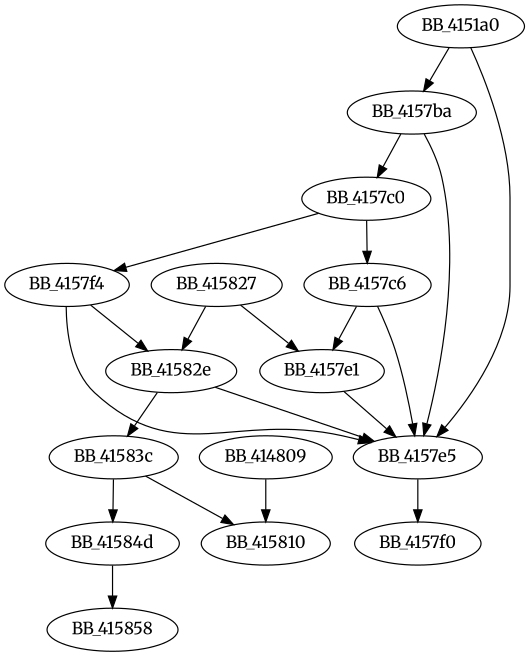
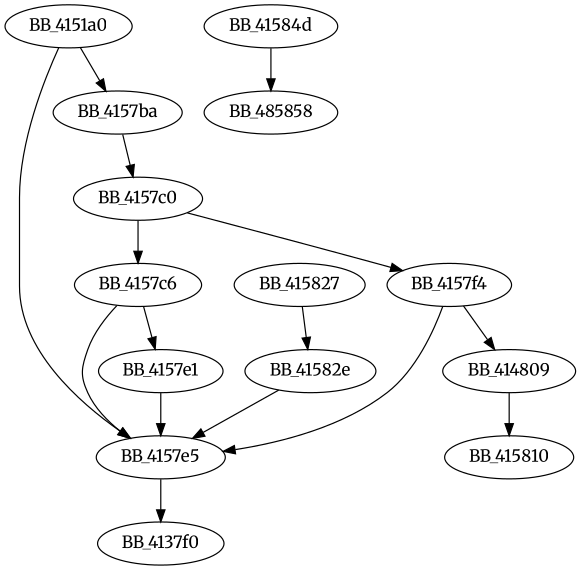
(449, 278) -> none
(114, 324) -> (476, 323)
(265, 324) -> none
(114, 457) -> none
(418, 544) -> (161, 544)
(113, 630) -> (271, 113)
